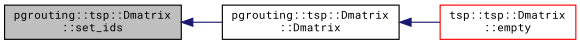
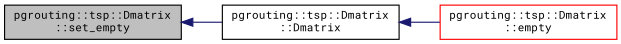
(93, 22) -> (93, 22)
(508, 22) -> (529, 22)
